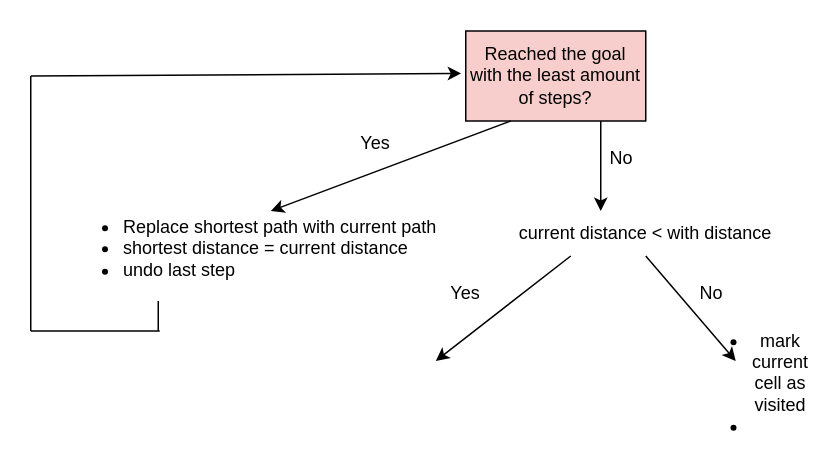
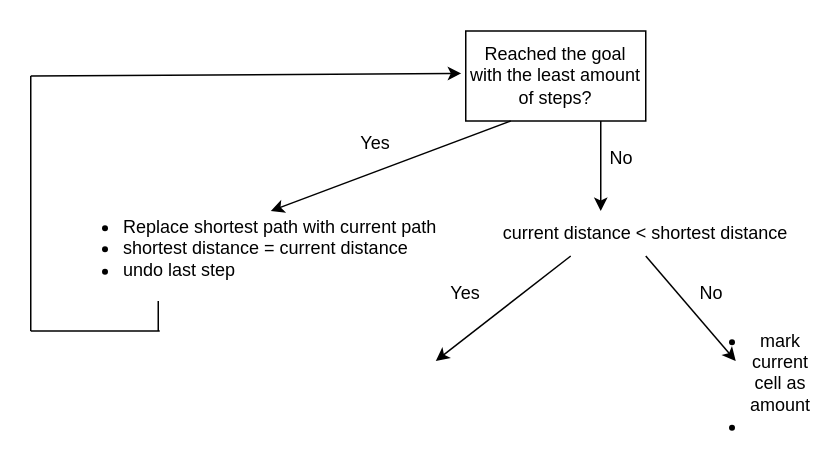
(556, 76) -> (556, 76)
(646, 233) -> (646, 233)
(751, 383) -> (751, 383)
